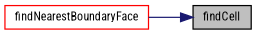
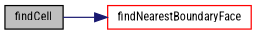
(165, 17) -> (79, 17)
